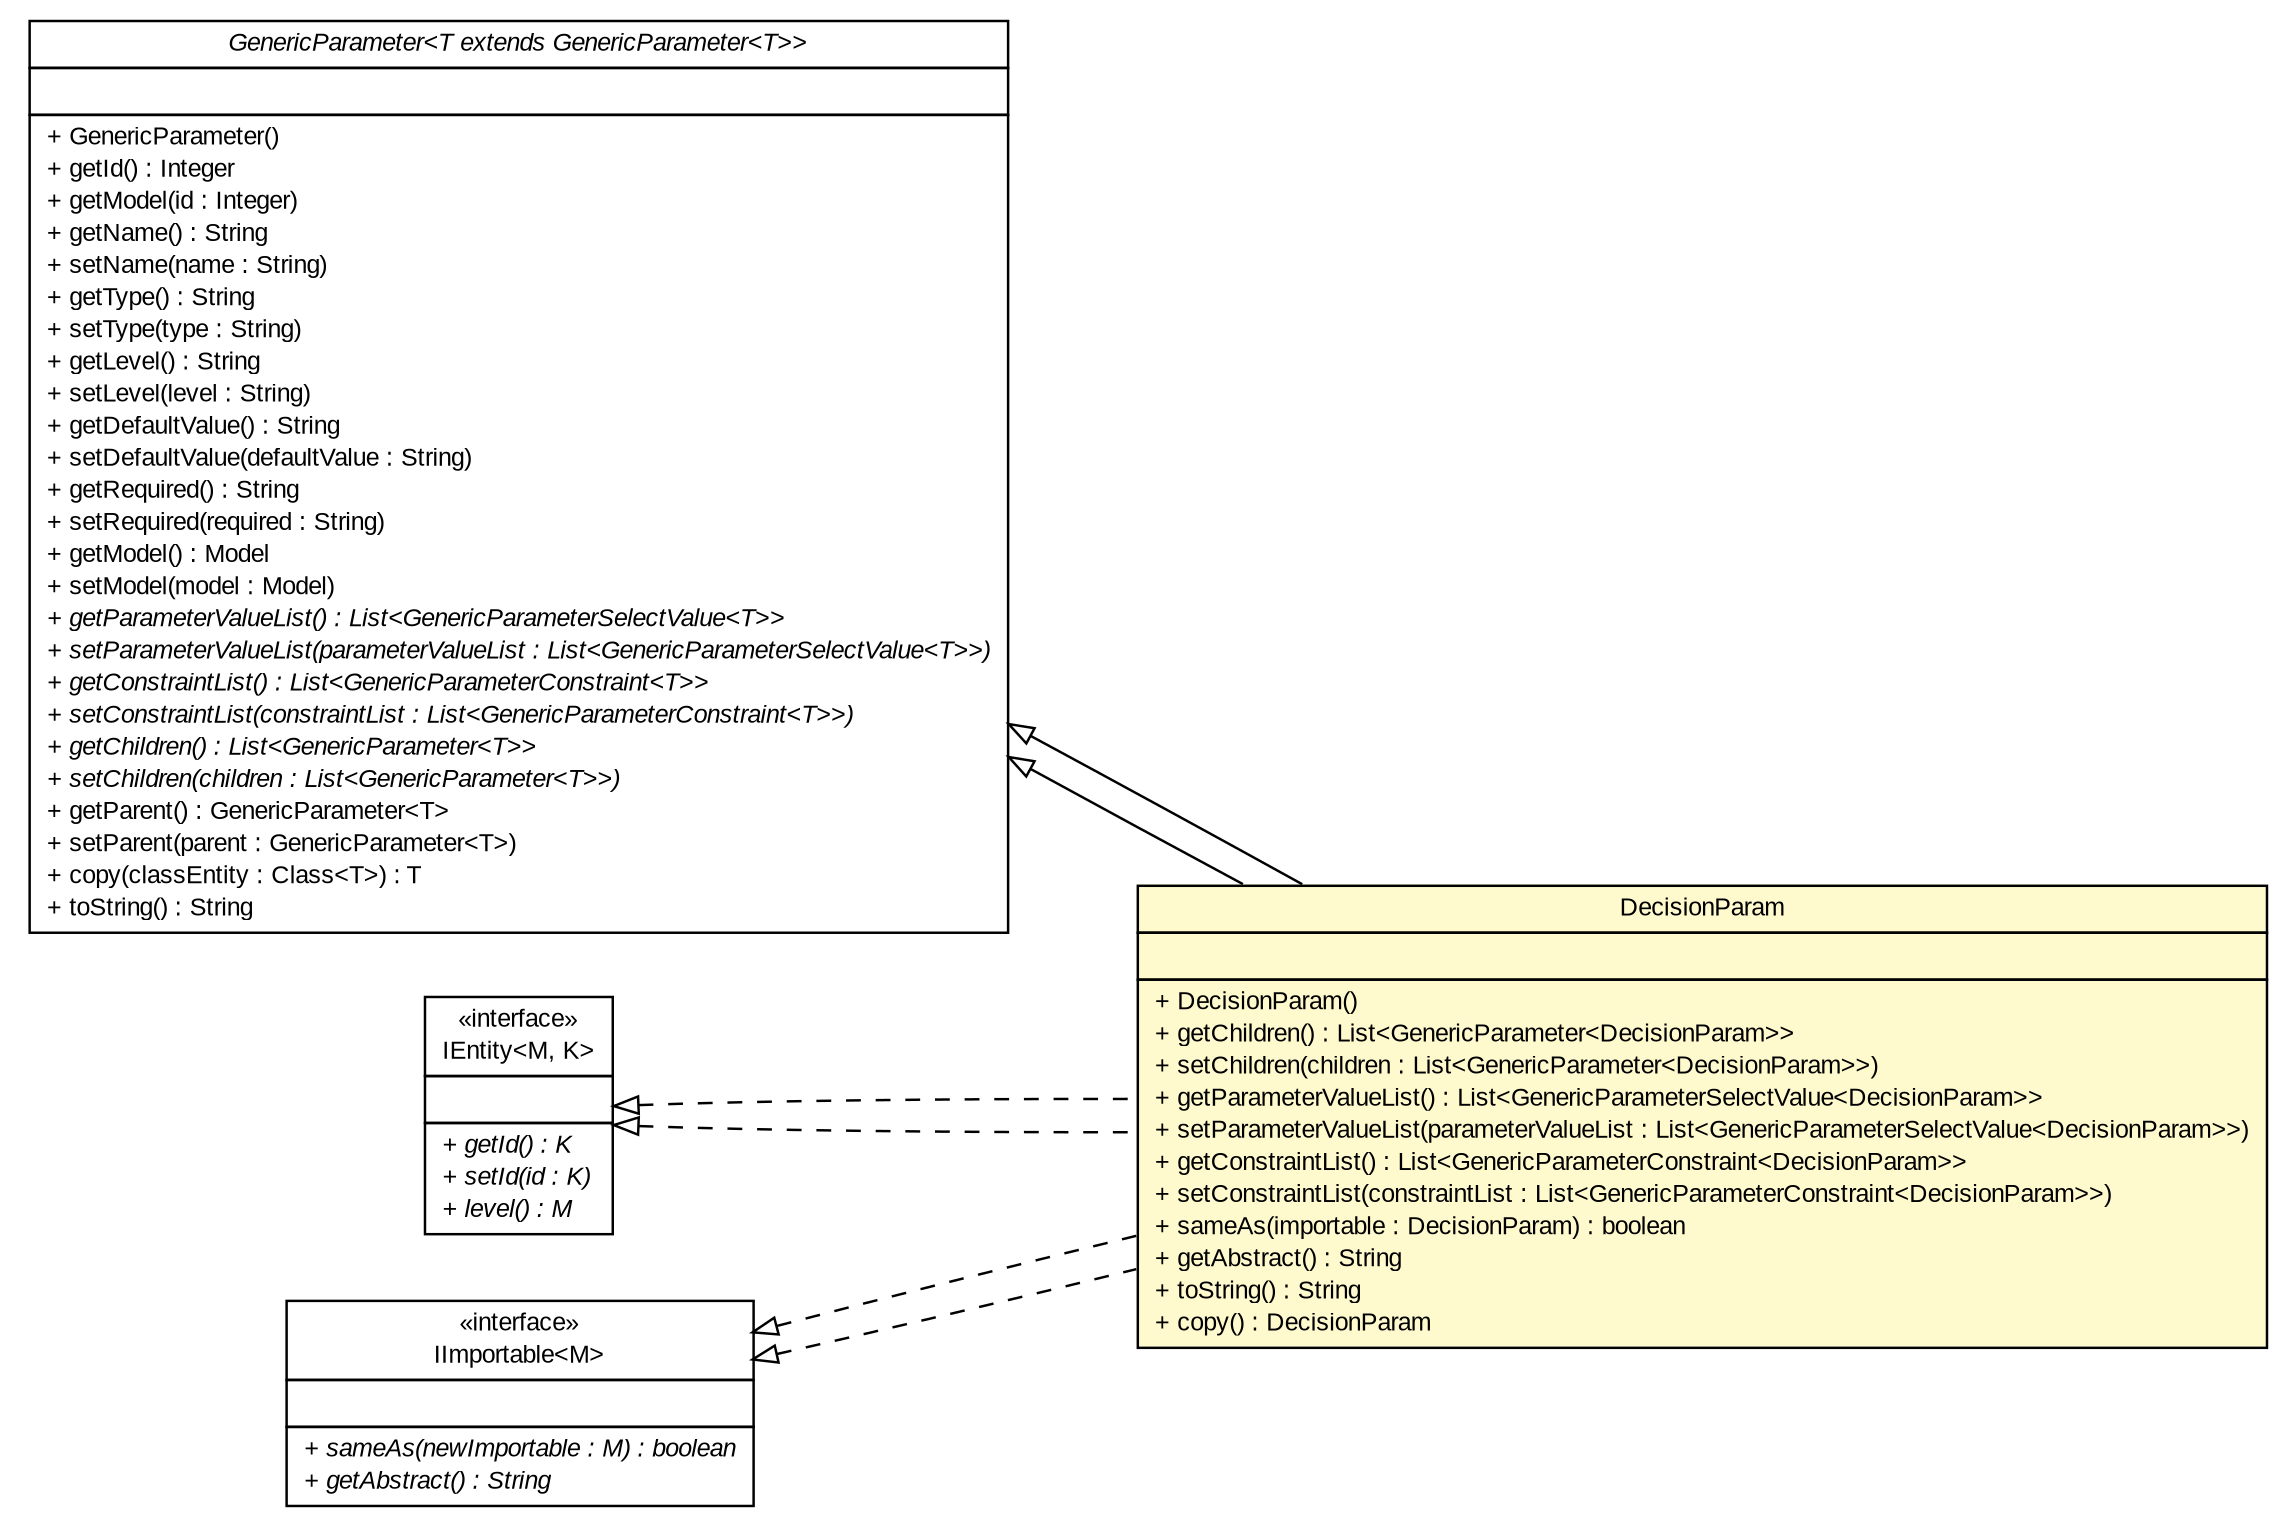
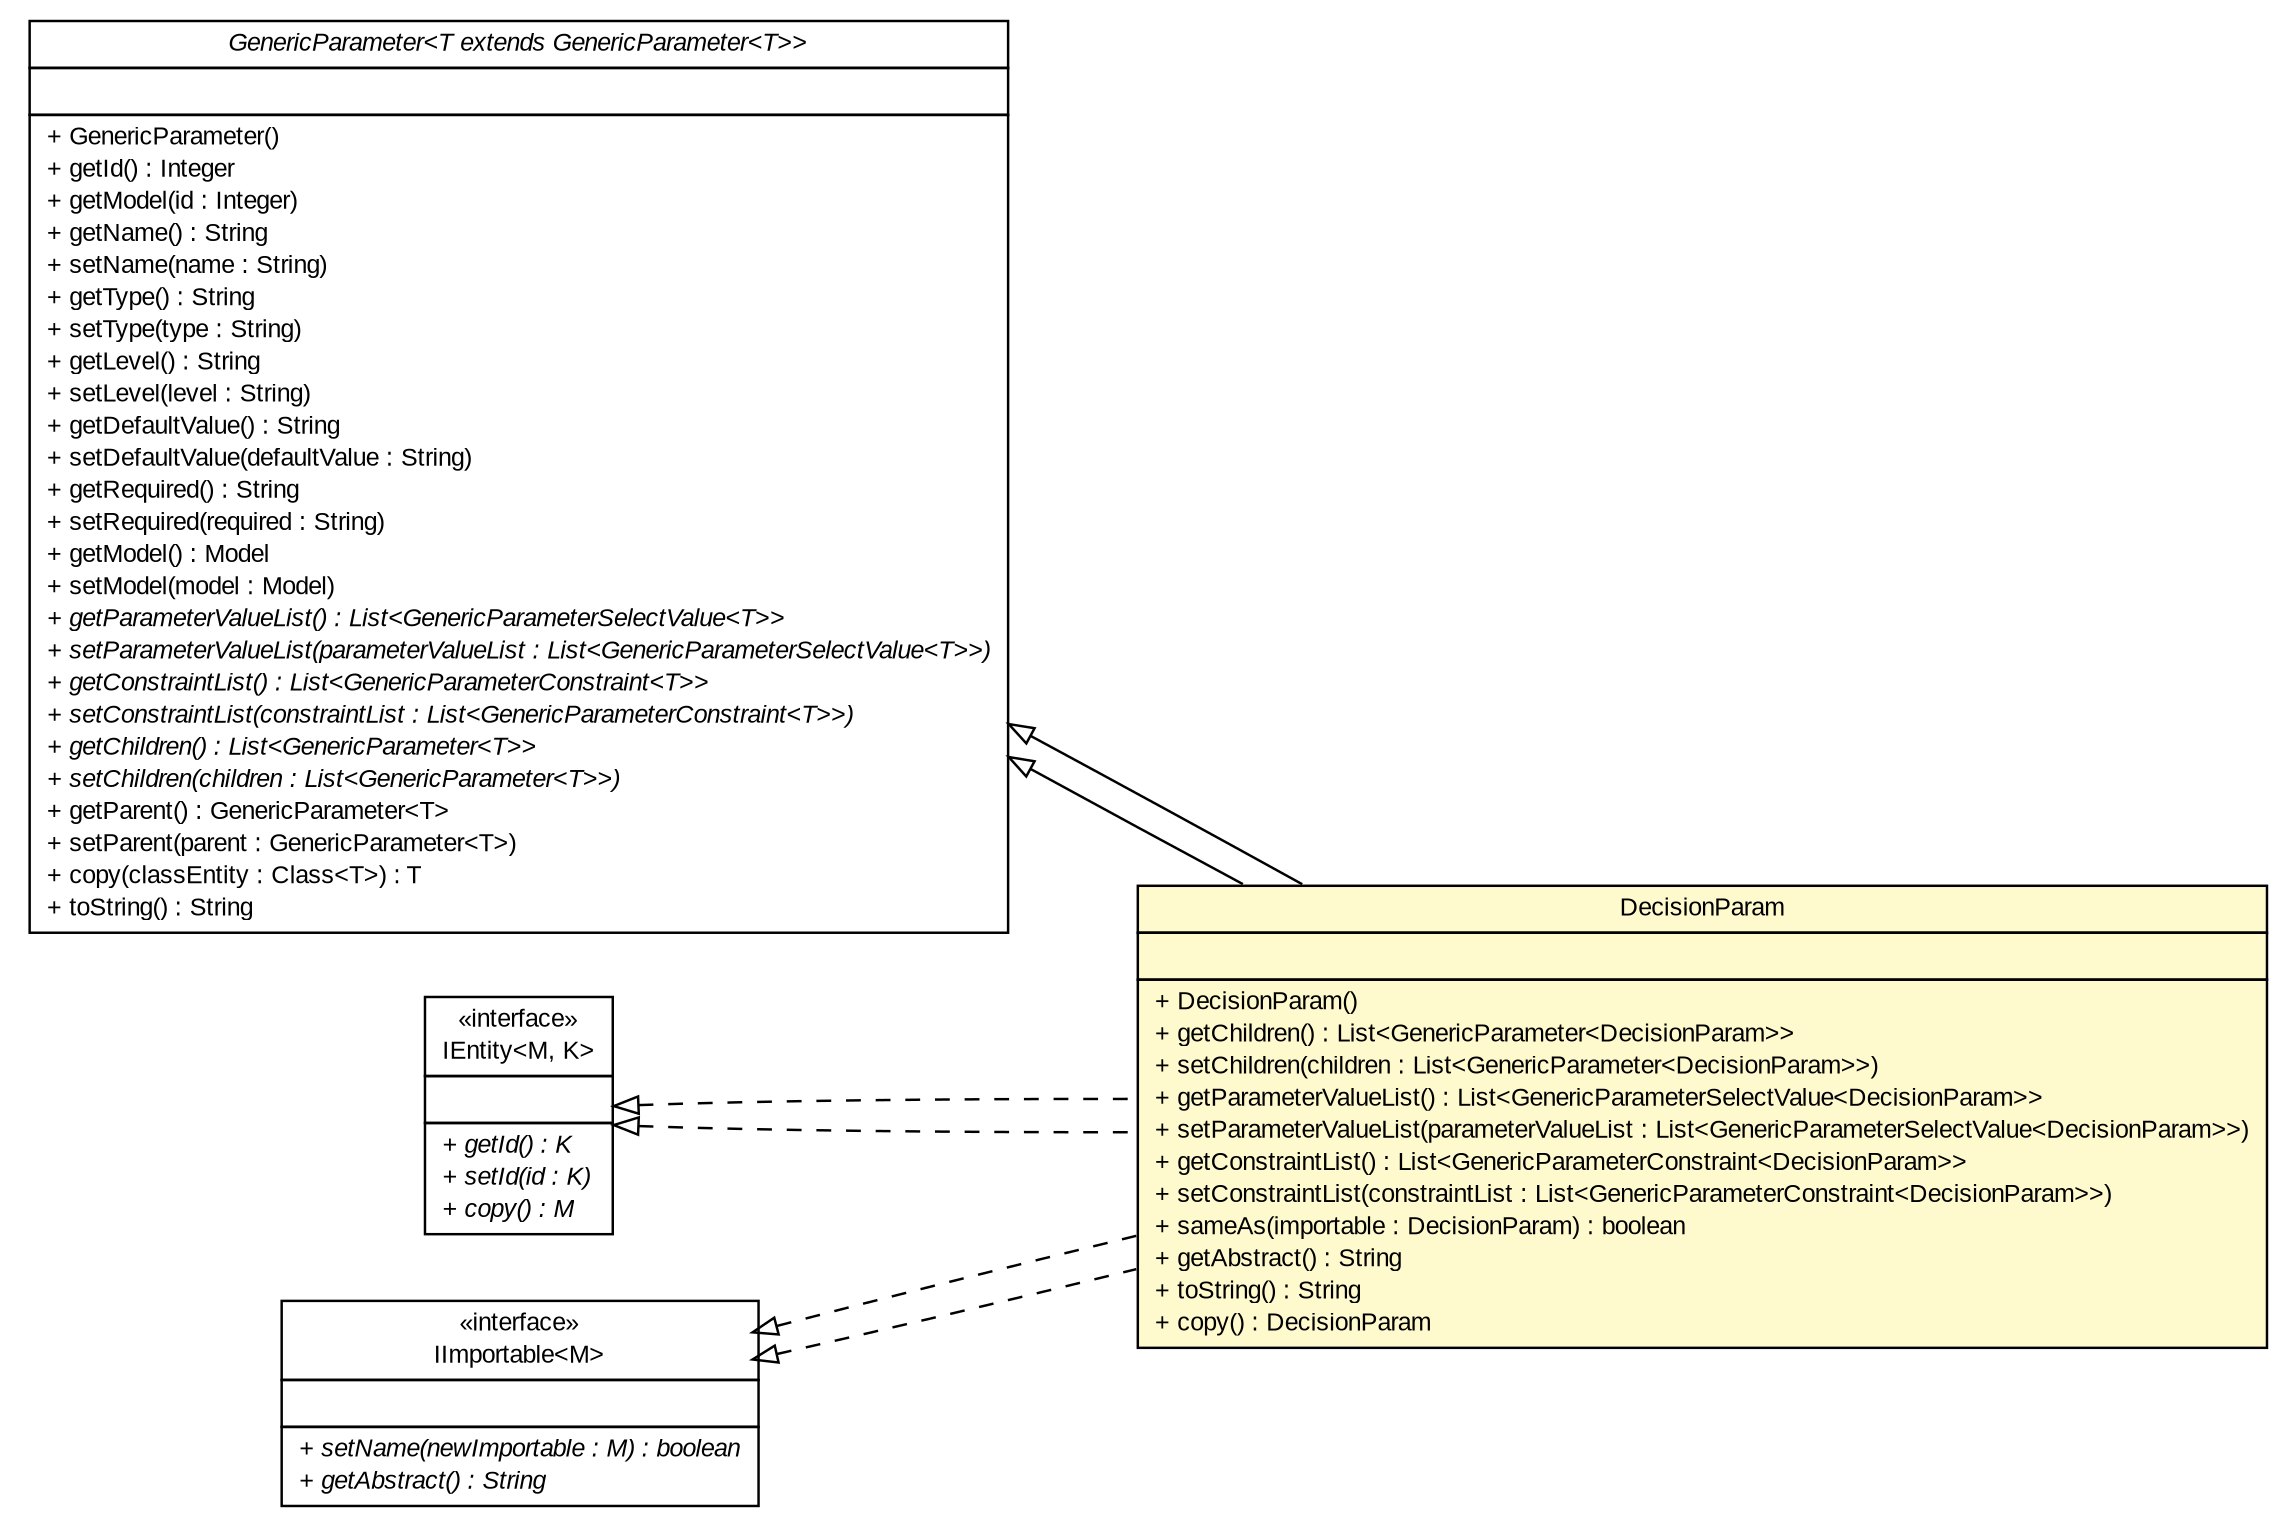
(508, 1209) -> (509, 1209)
(520, 1449) -> (520, 1449)
